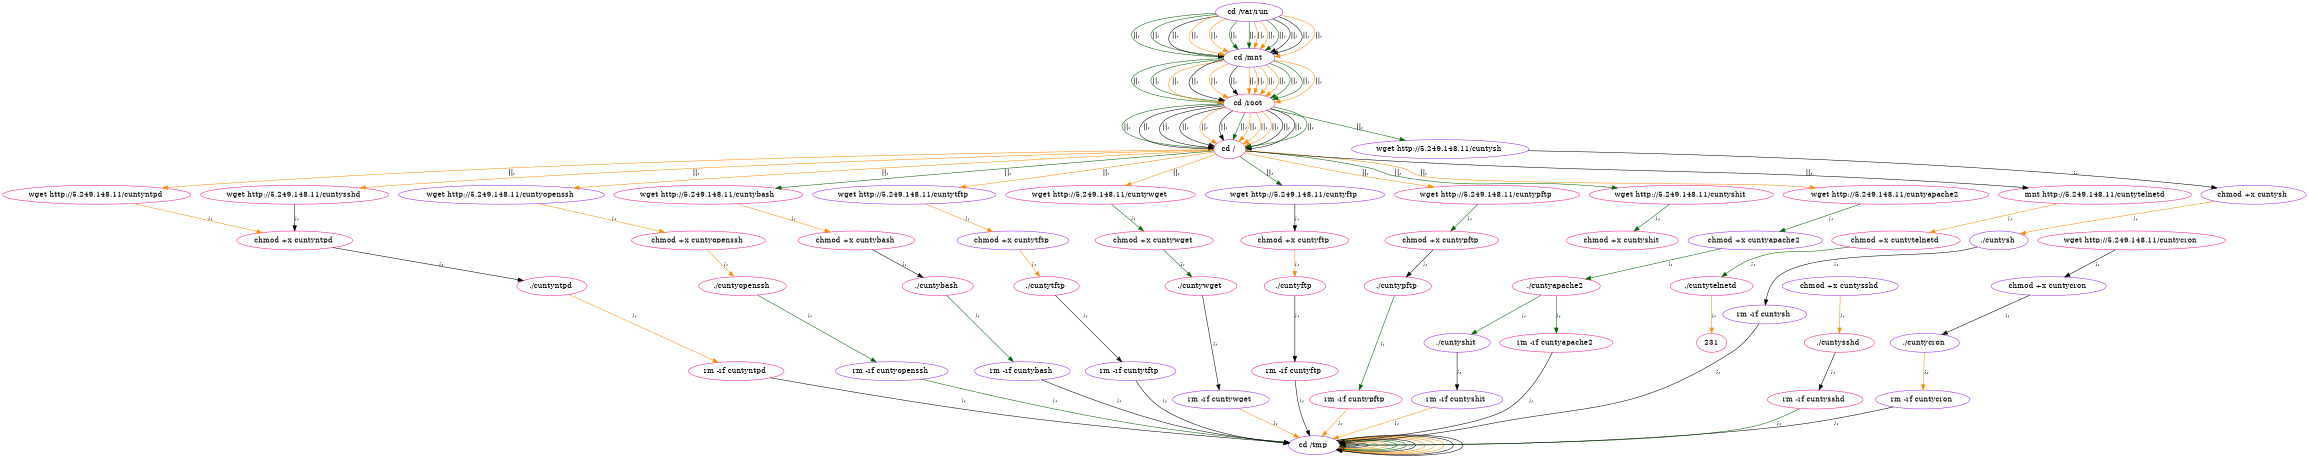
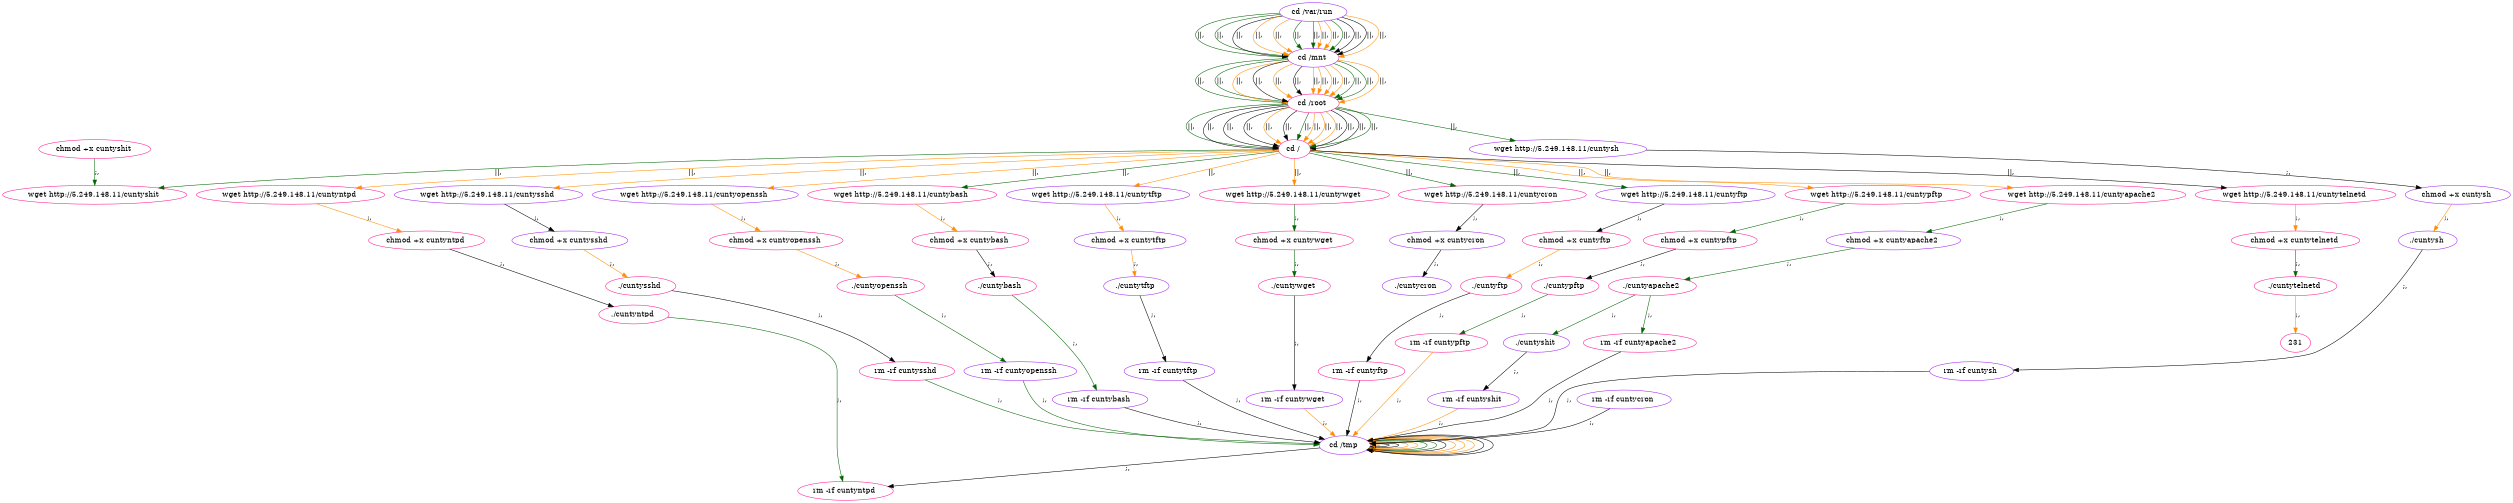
none -> (1380, 169)
(295, 195) -> (489, 195)
(2095, 195) -> (2296, 195)
(295, 215) -> (527, 216)
(1654, 216) -> (95, 169)
(1047, 286) -> (1136, 286)
(641, 327) -> (810, 345)
(1924, 368) -> none
(1026, 418) -> (1107, 467)
